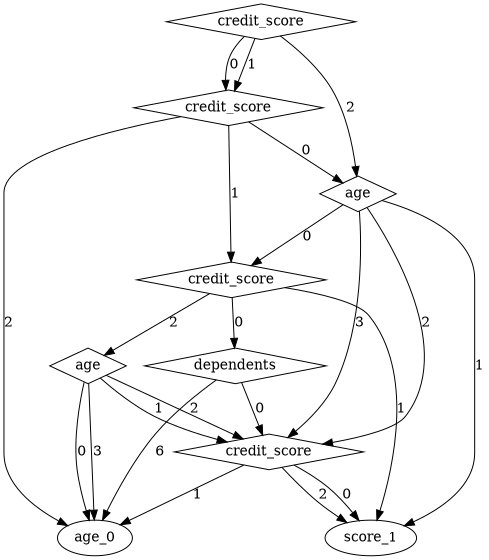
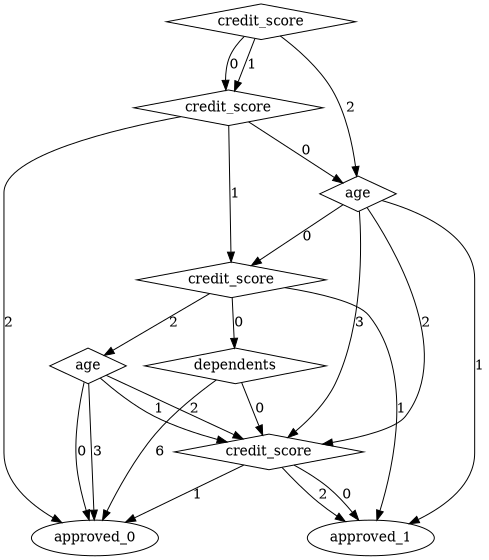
(95, 538) -> (95, 538)
(371, 538) -> (371, 538)
